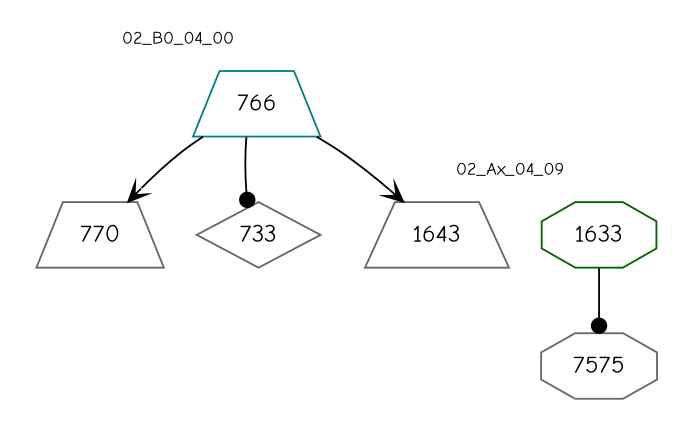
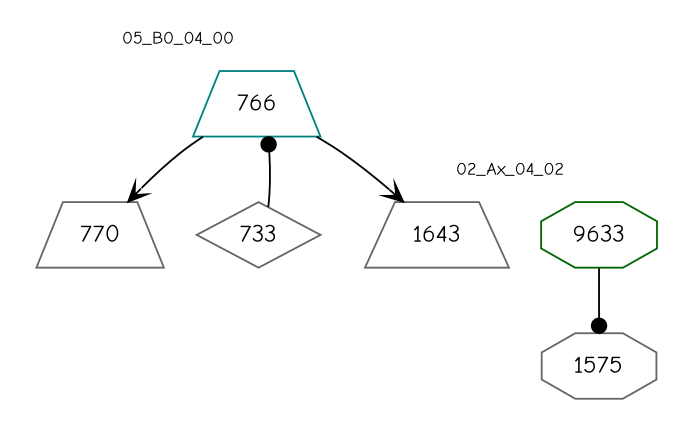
(178, 39) -> (178, 39)
(245, 165) -> (270, 180)
(511, 170) -> (511, 170)
(599, 235) -> (599, 235)
(599, 366) -> (599, 366)
